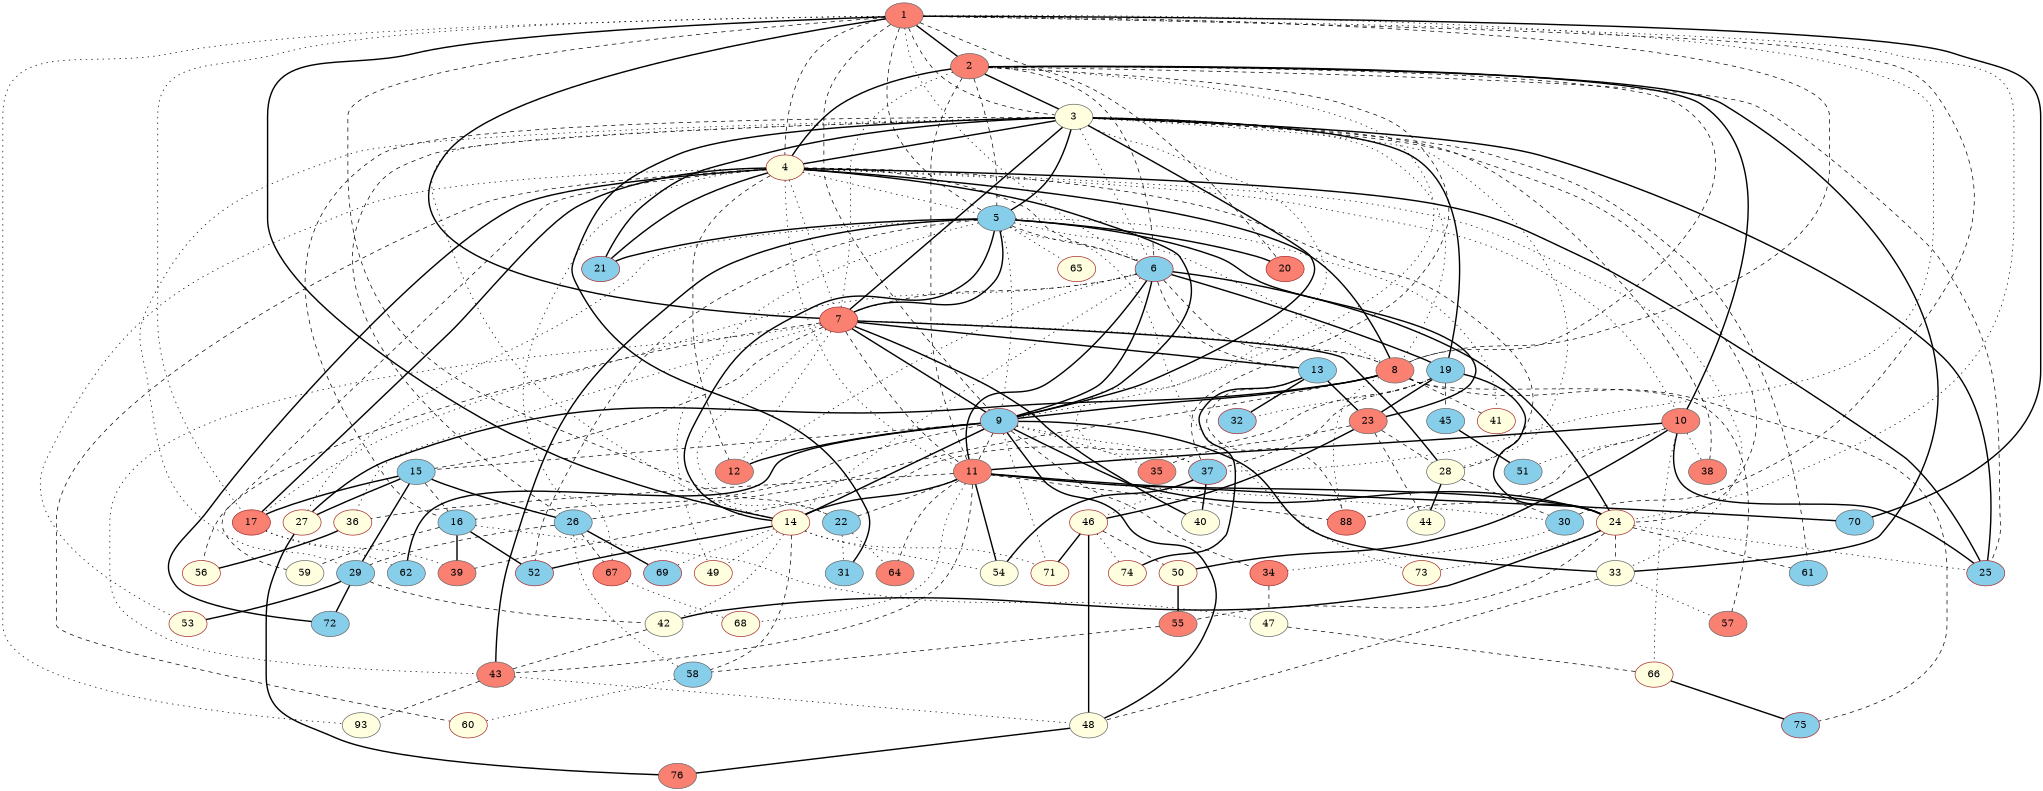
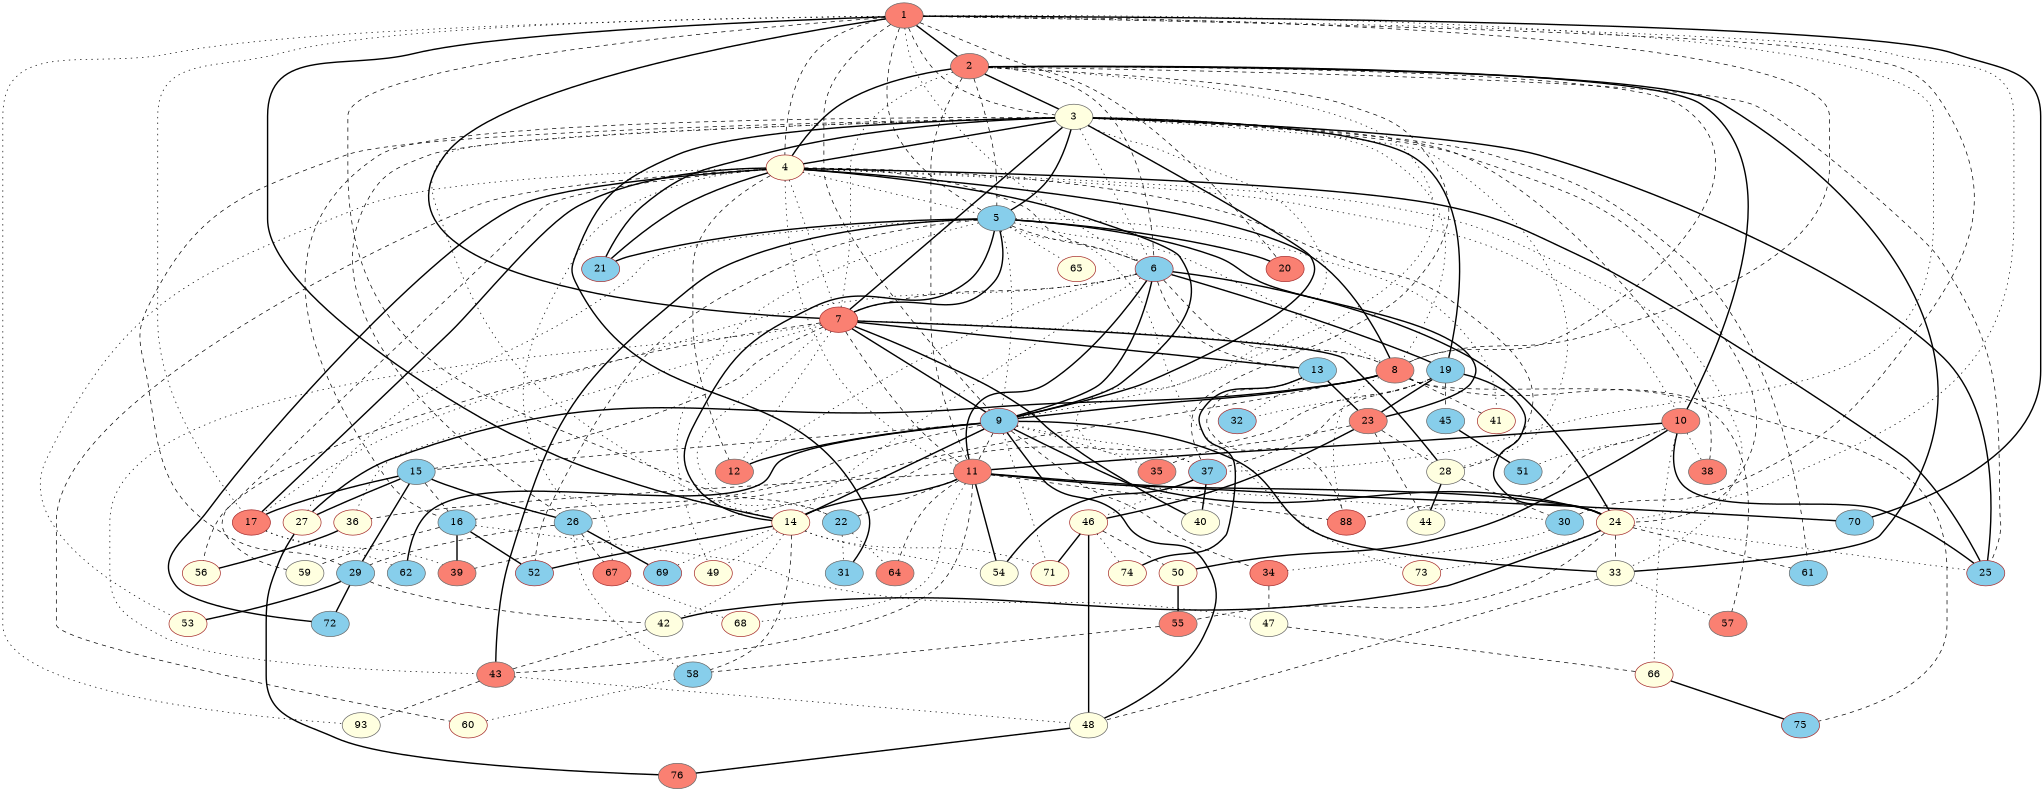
(382, 148) -> (382, 148)
(1267, 402) -> (1267, 402)
